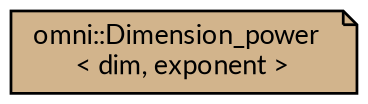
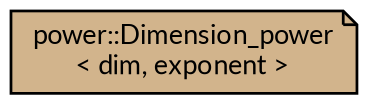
(184, 52) -> (184, 52)
